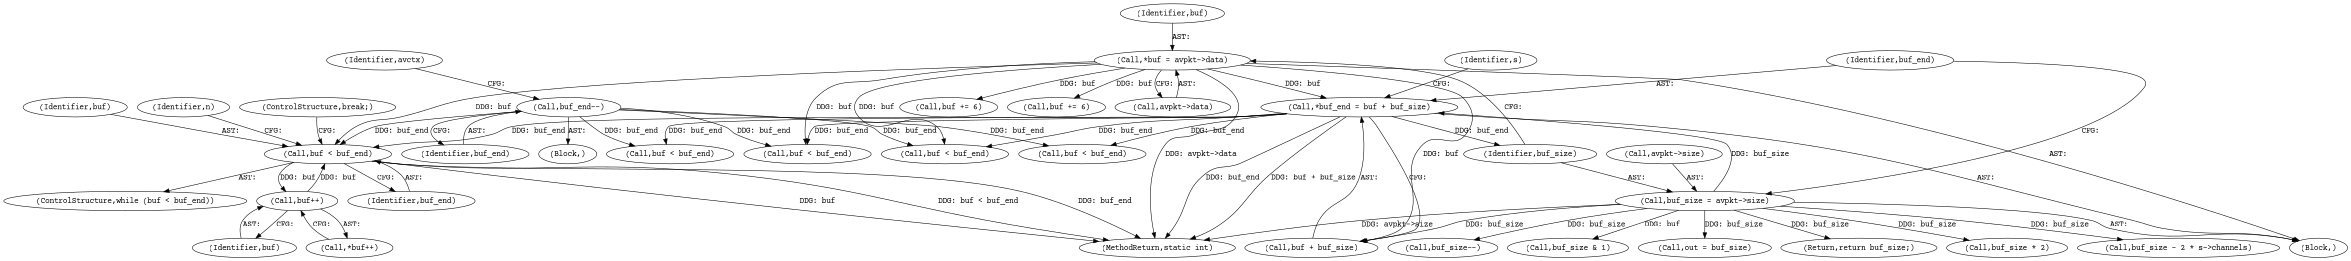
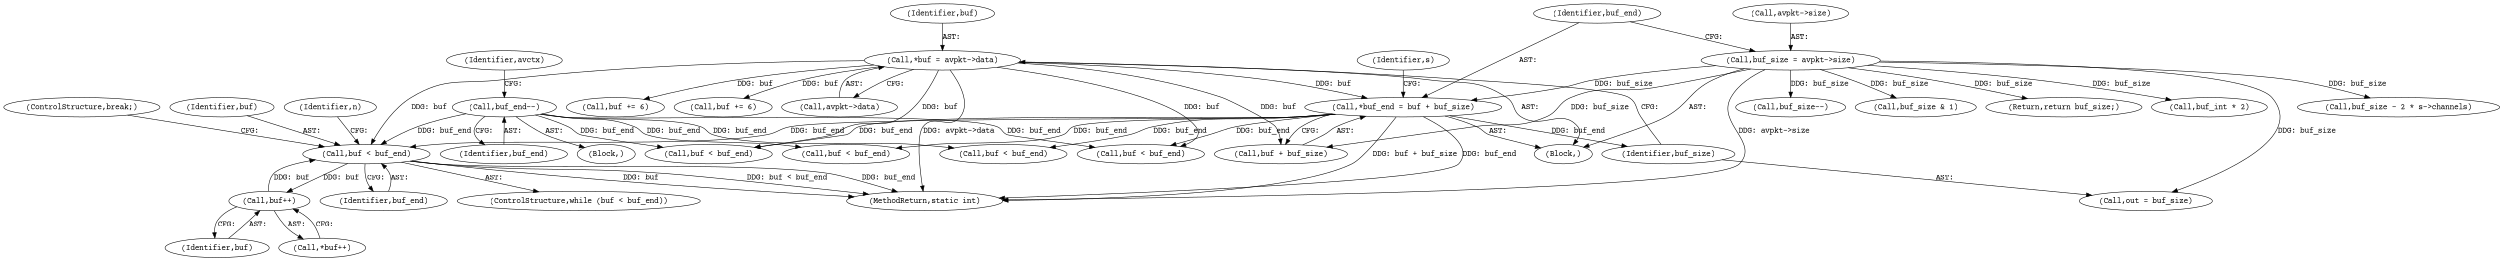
(1614, 177) -> (1904, 177)
(1662, 224) -> (1900, 84)
(2007, 248) -> (2209, 107)
